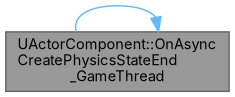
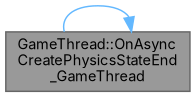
(117, 62) -> (98, 62)
